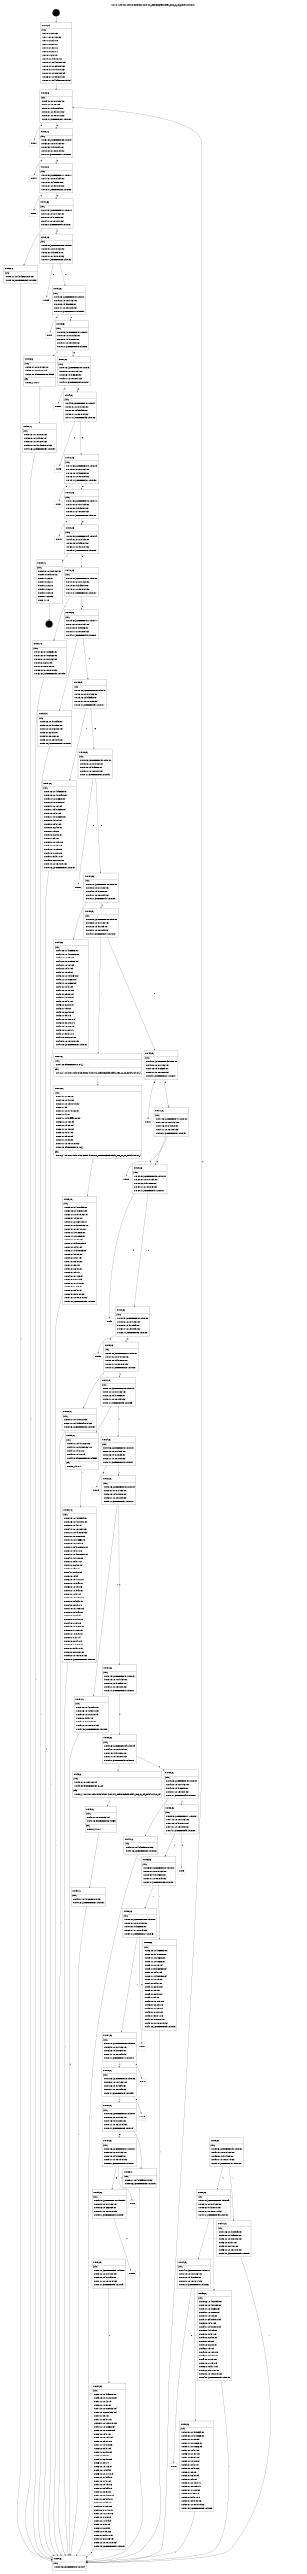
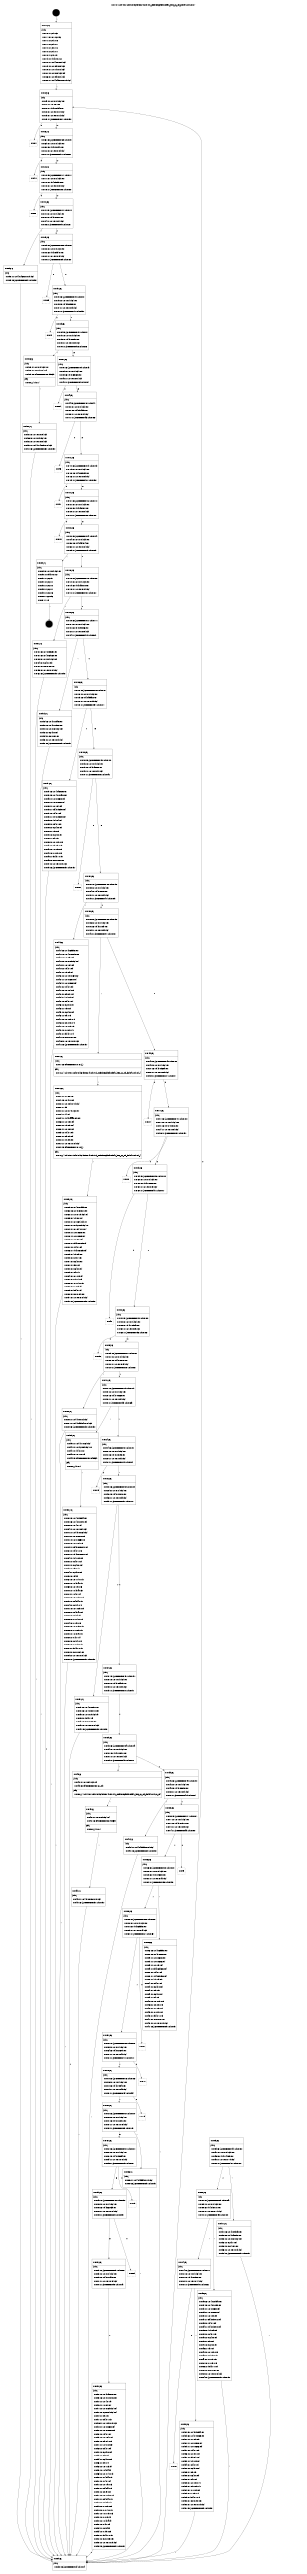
none -> (109, 2238)
